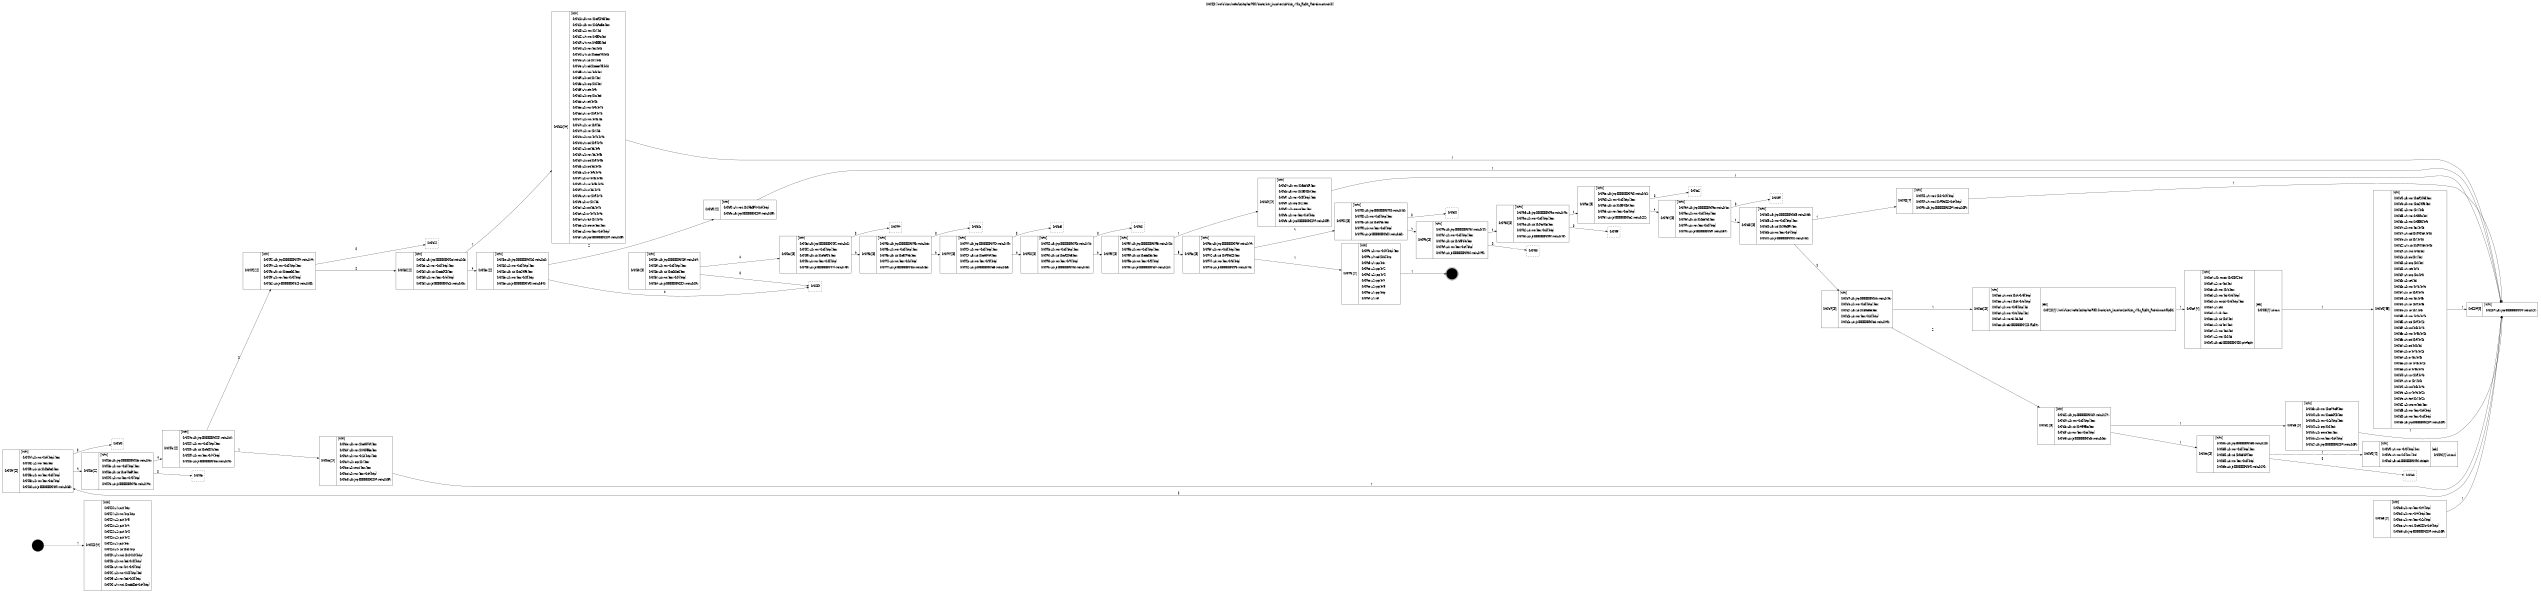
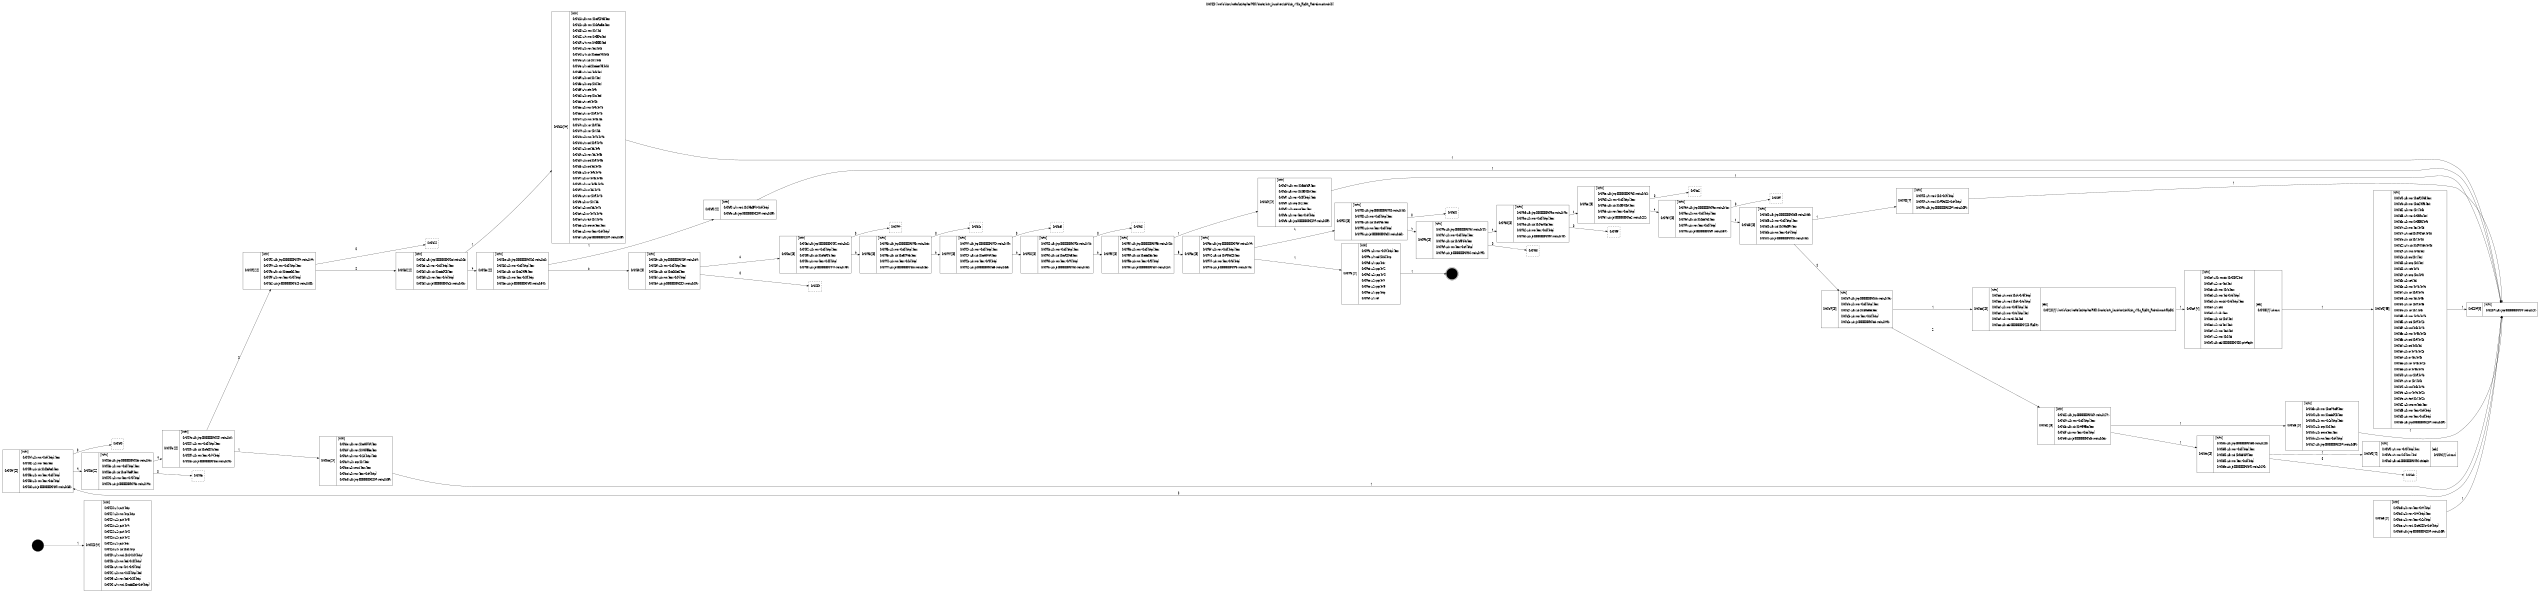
(589, 246) -> (589, 246)
(677, 296) -> (588, 271)
